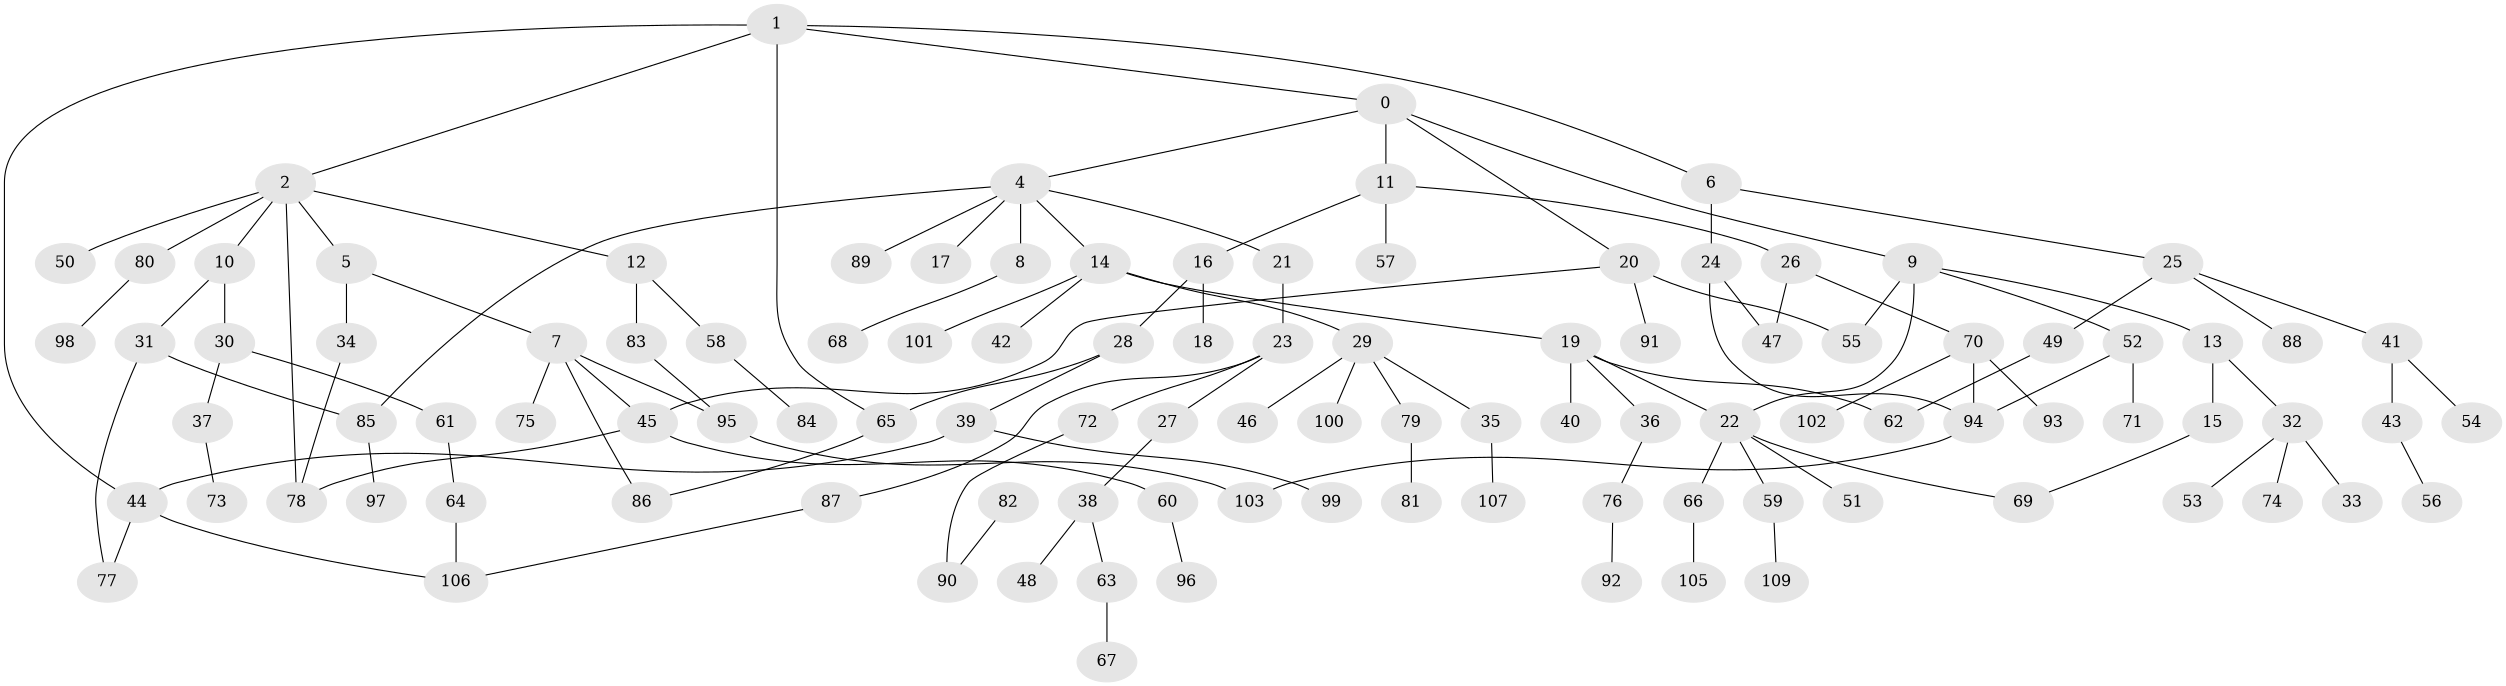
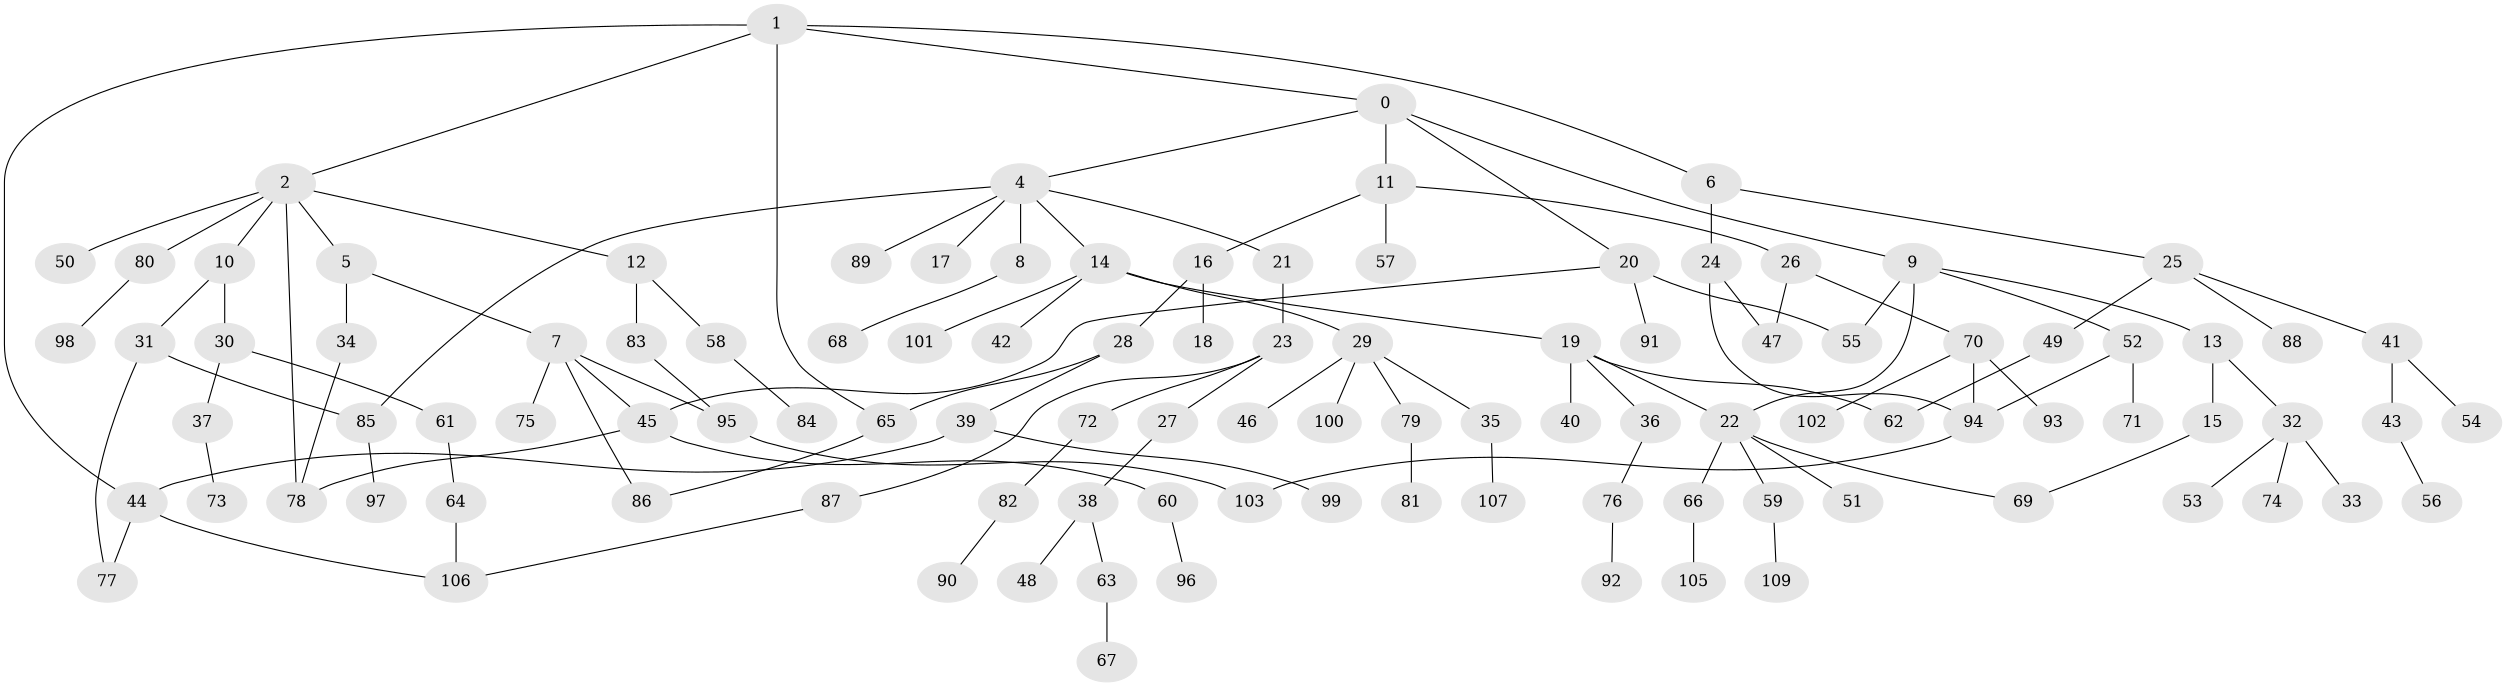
(978, 476) -> (1057, 455)
